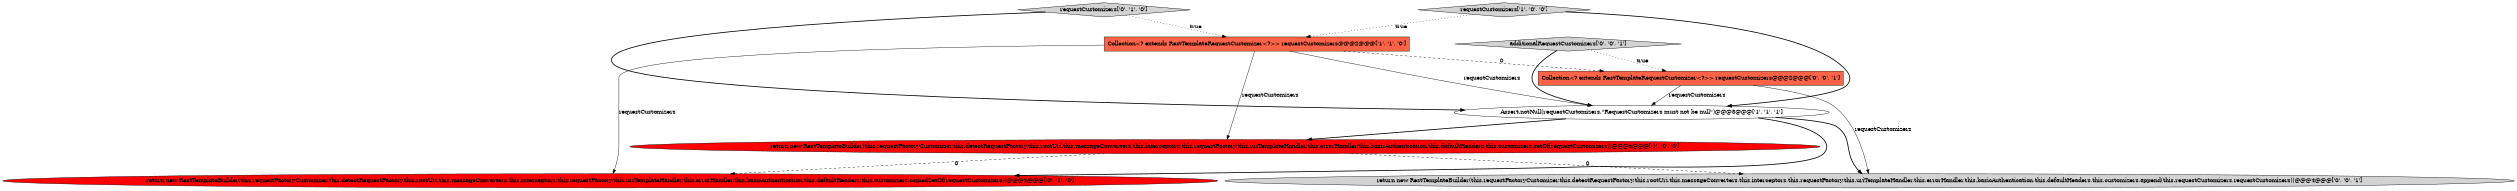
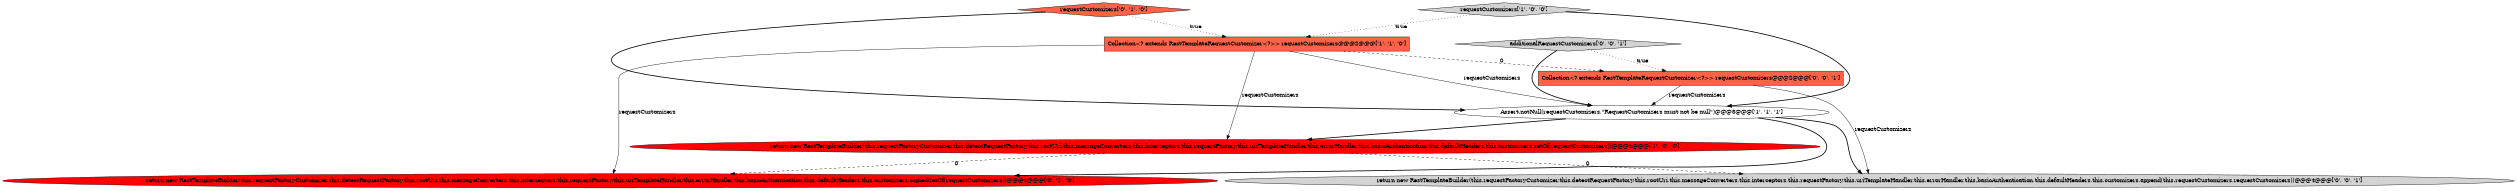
(1104, 10) -> (1104, 10)
